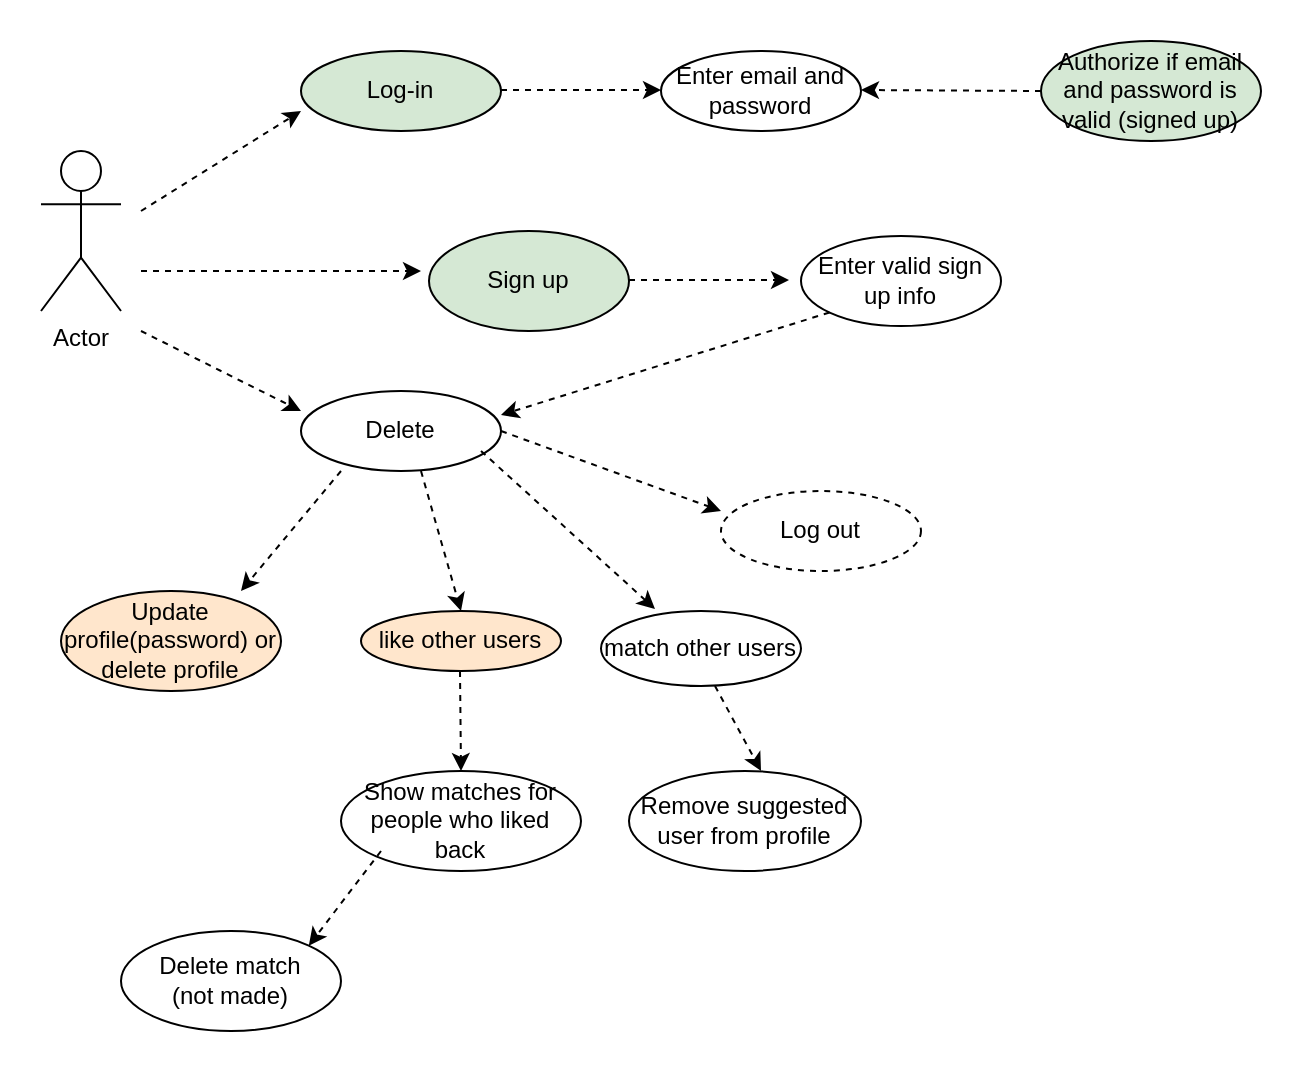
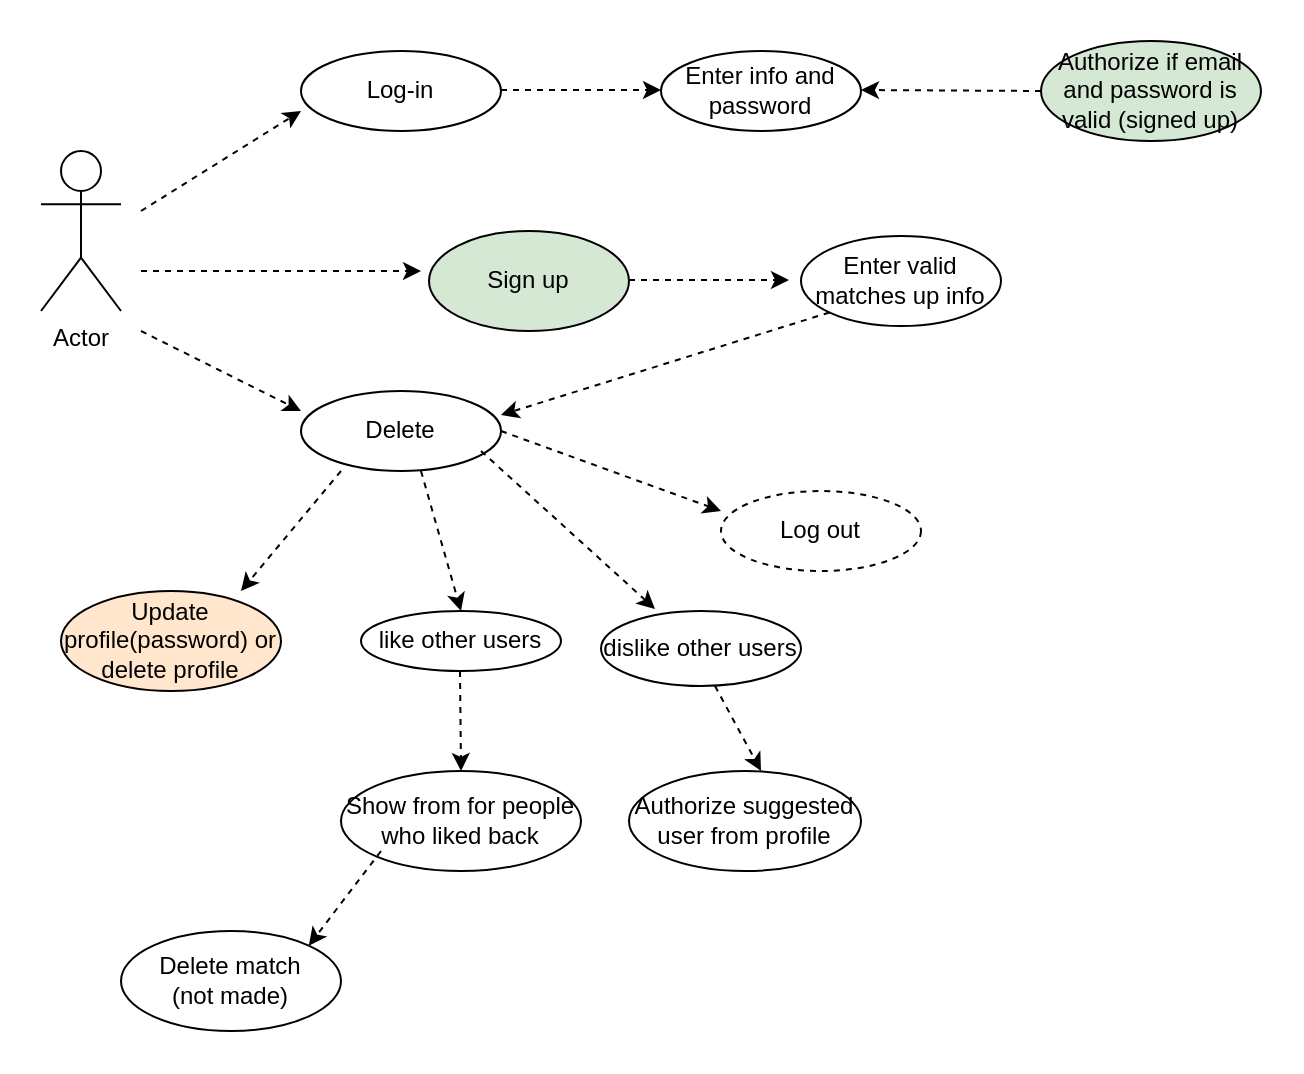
(401, 91) -> (401, 91)
(761, 91) -> (761, 91)
(901, 281) -> (901, 281)
(461, 641) -> (461, 641)
(701, 649) -> (701, 649)
(461, 821) -> (461, 821)
(745, 821) -> (745, 821)
